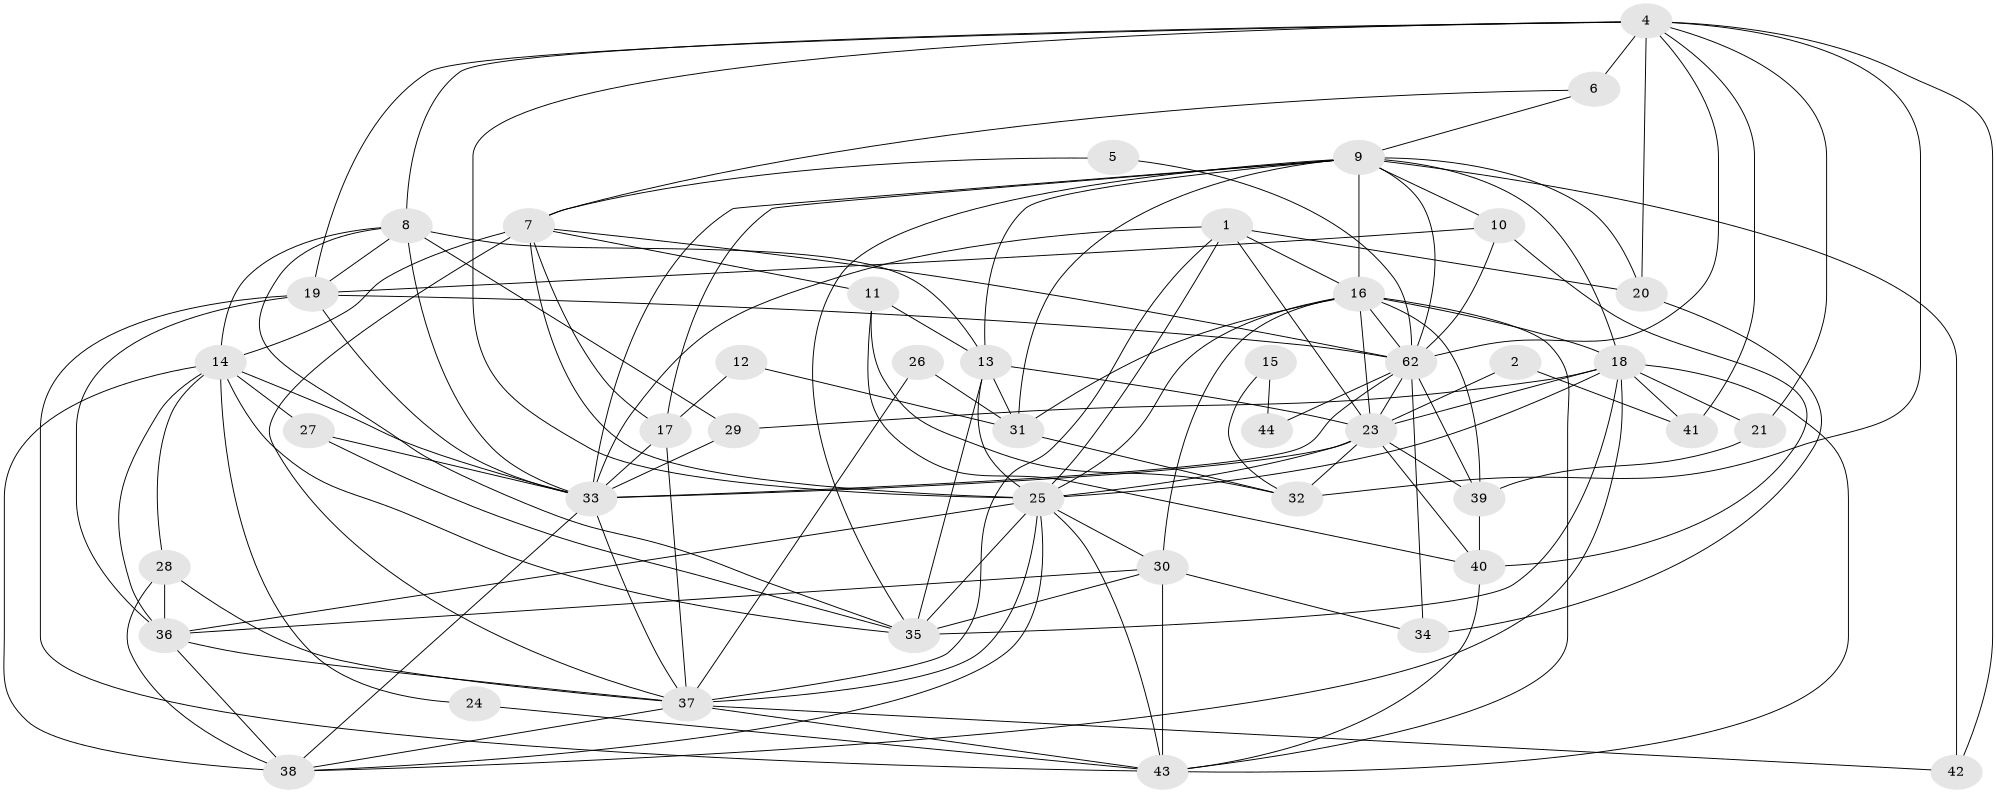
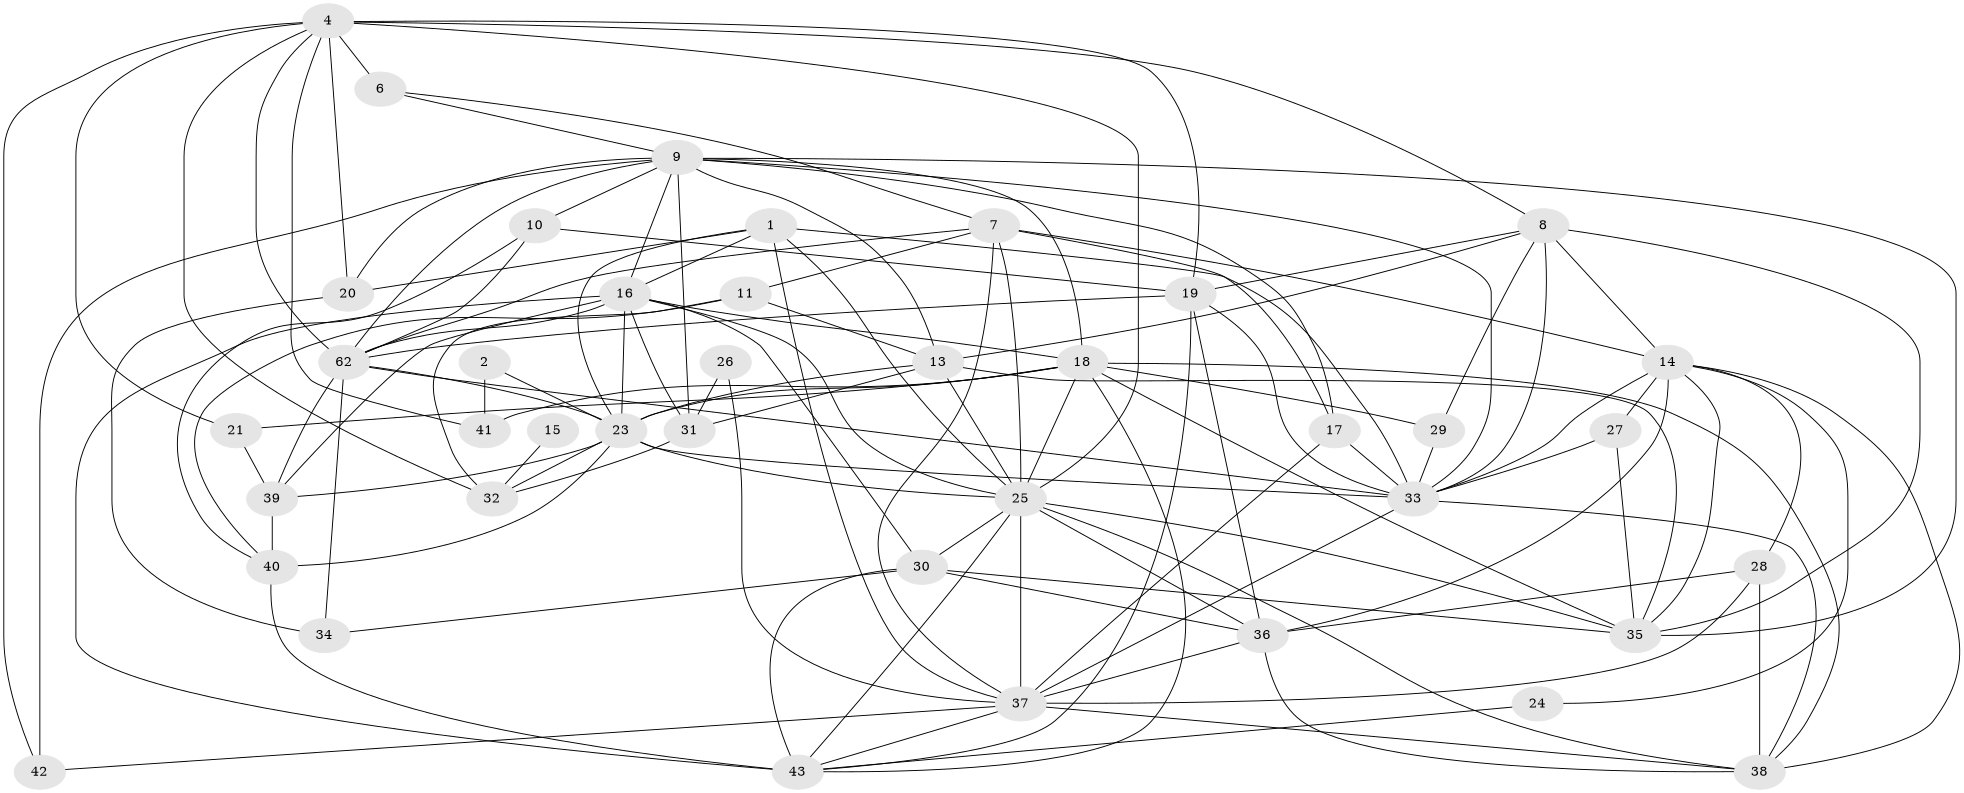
(1113, 157) -> none
(741, 362) -> none
(1267, 431) -> none
